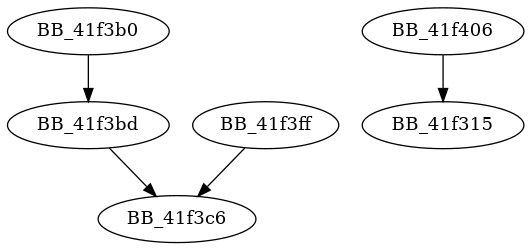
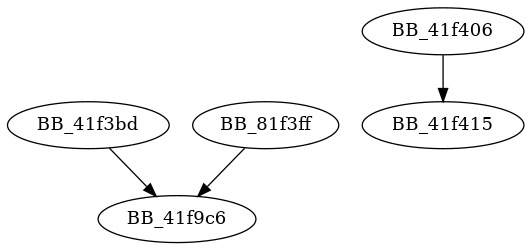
(88, 31) -> none
(266, 125) -> (266, 125)
(443, 125) -> (443, 125)
(177, 219) -> (177, 219)
